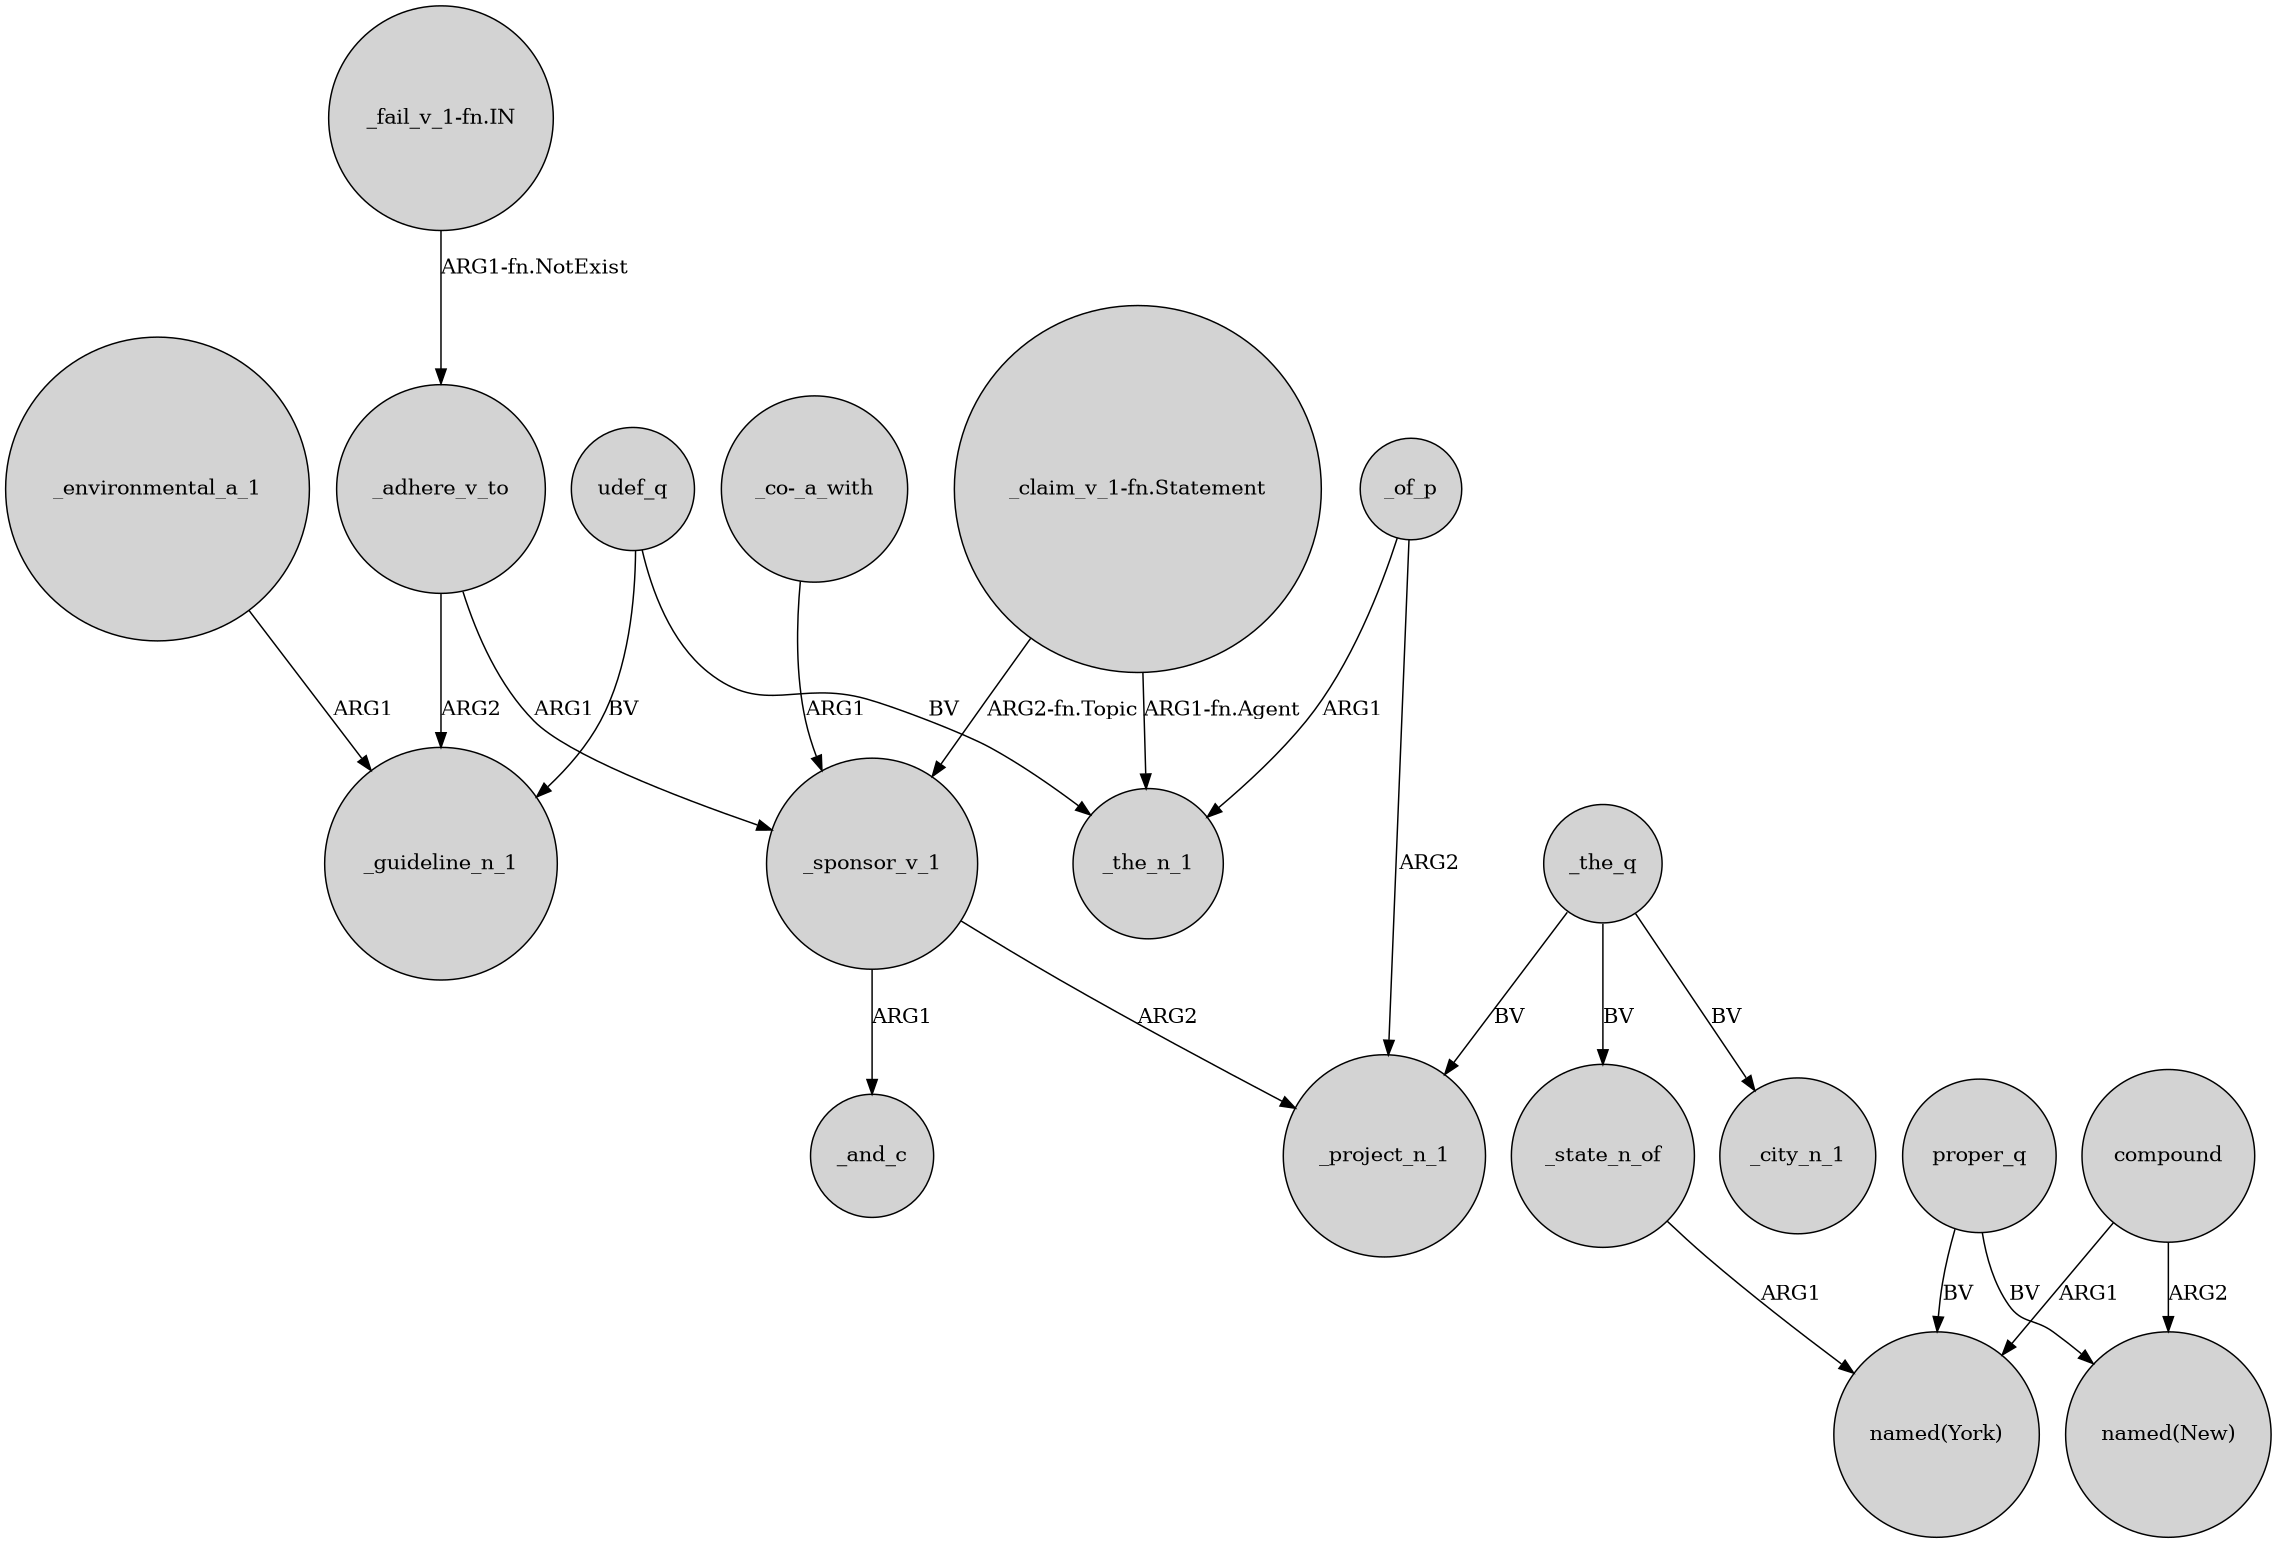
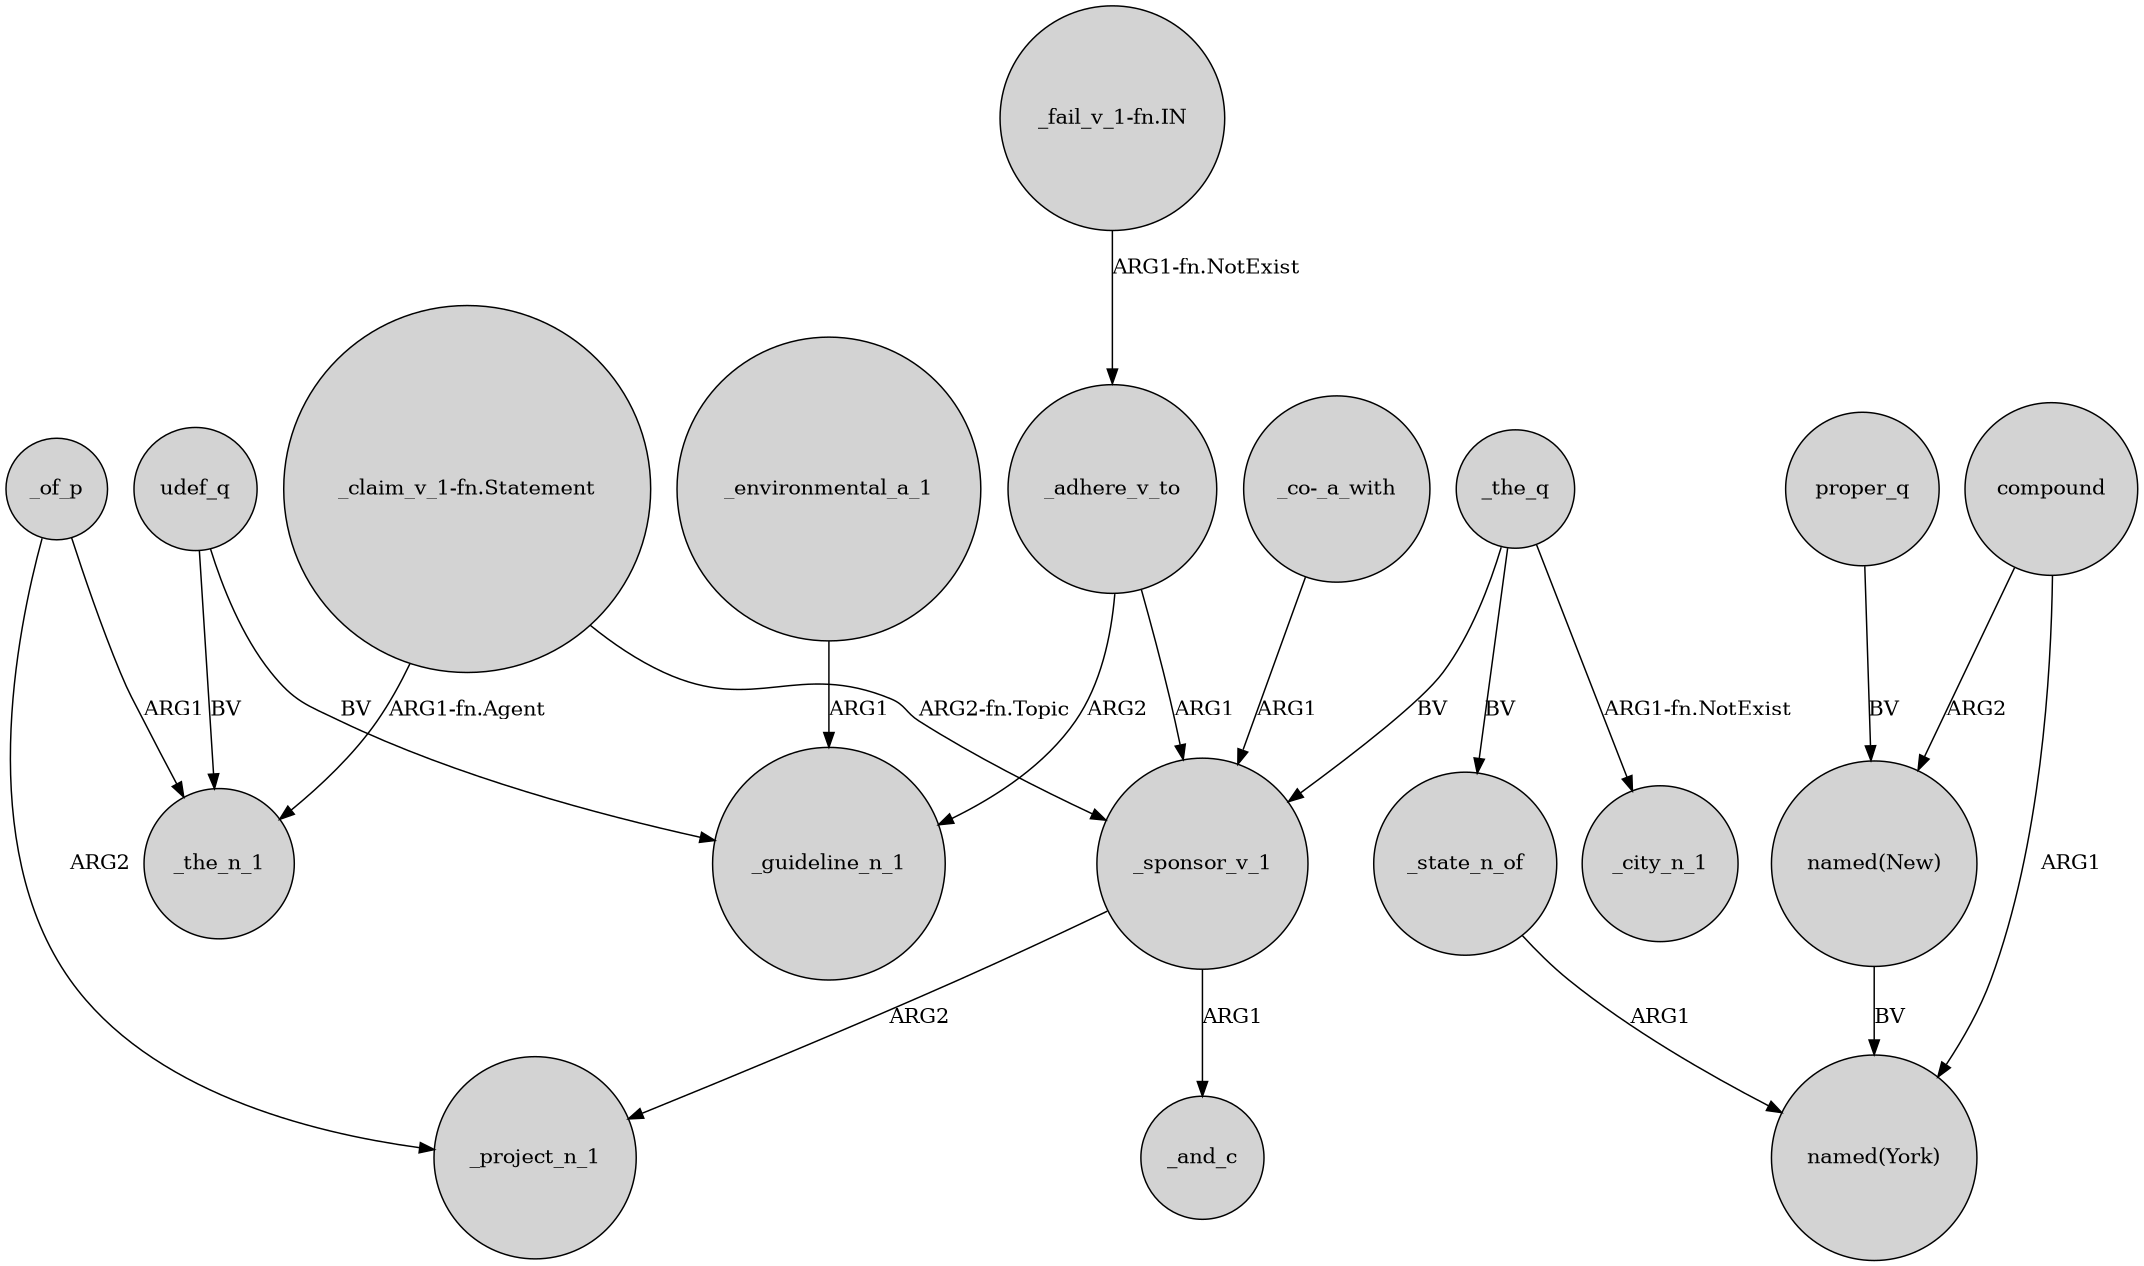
(1510, 987) -> (1427, 690)
(1726, 1017) -> (1698, 710)
(1944, 1272) -> (1874, 1003)
